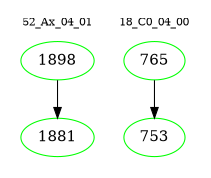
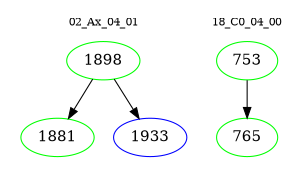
(58, 23) -> (104, 23)
(154, 94) -> (247, 94)
none -> (150, 137)
